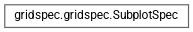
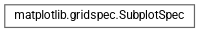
(97, 16) -> (100, 16)
